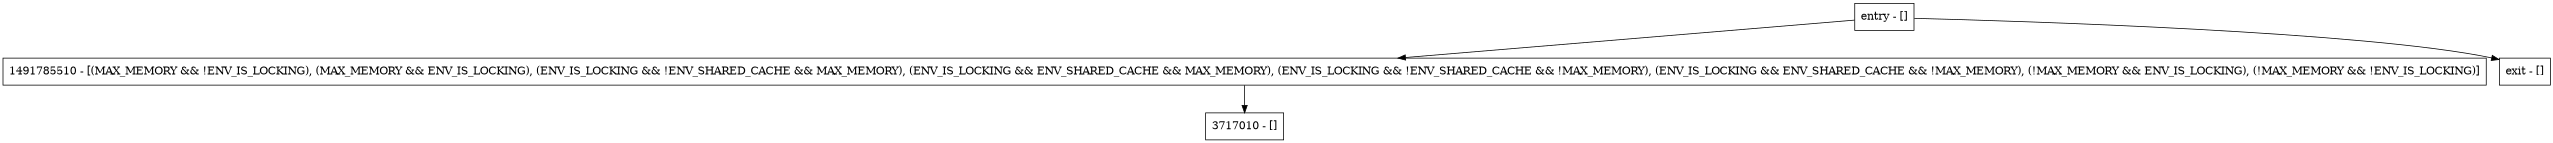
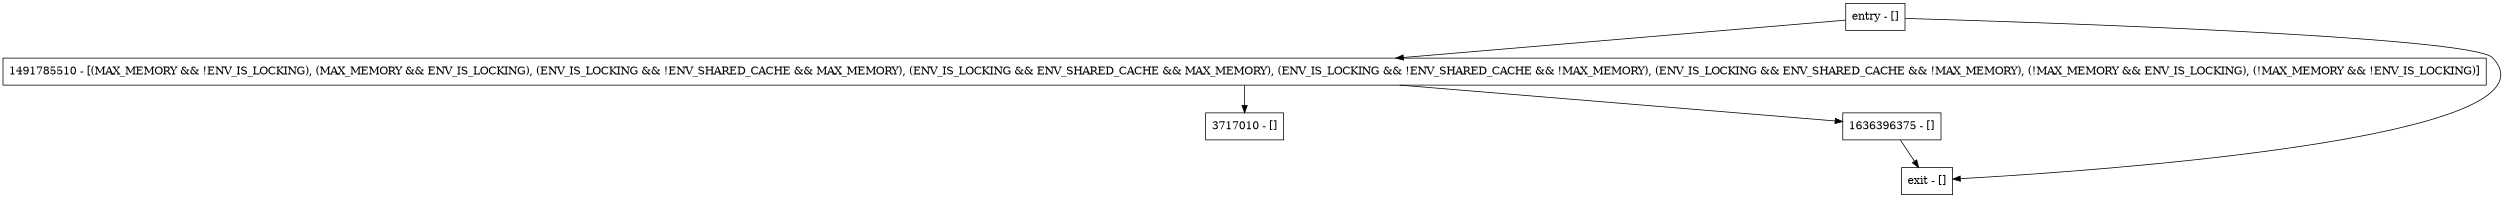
none -> (1892, 126)
